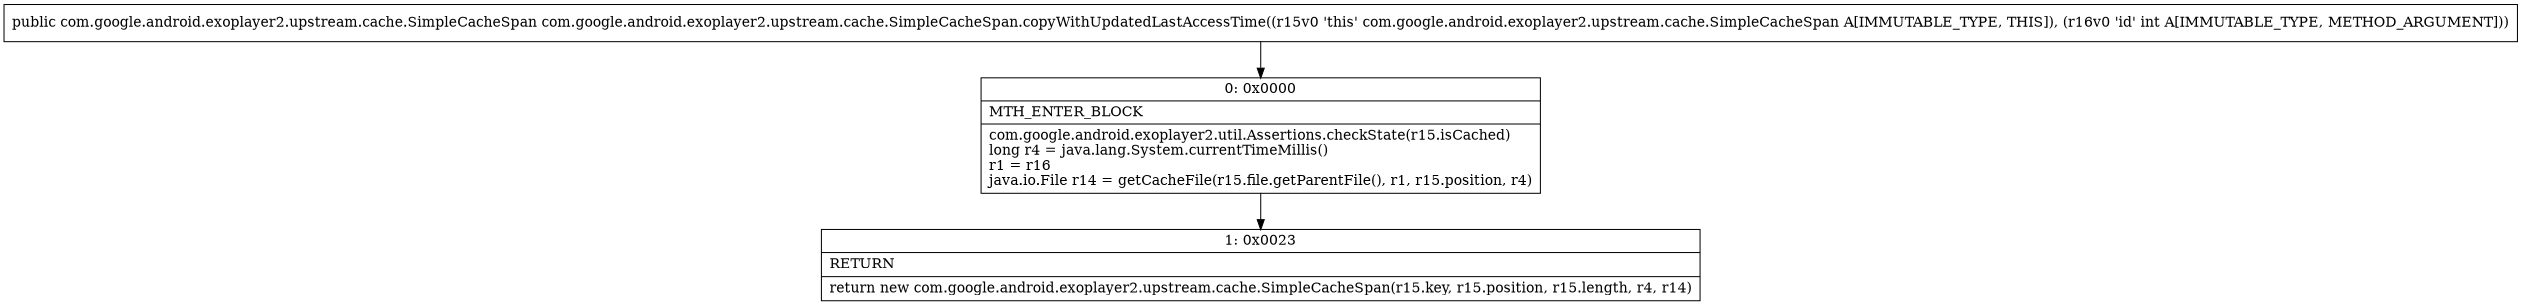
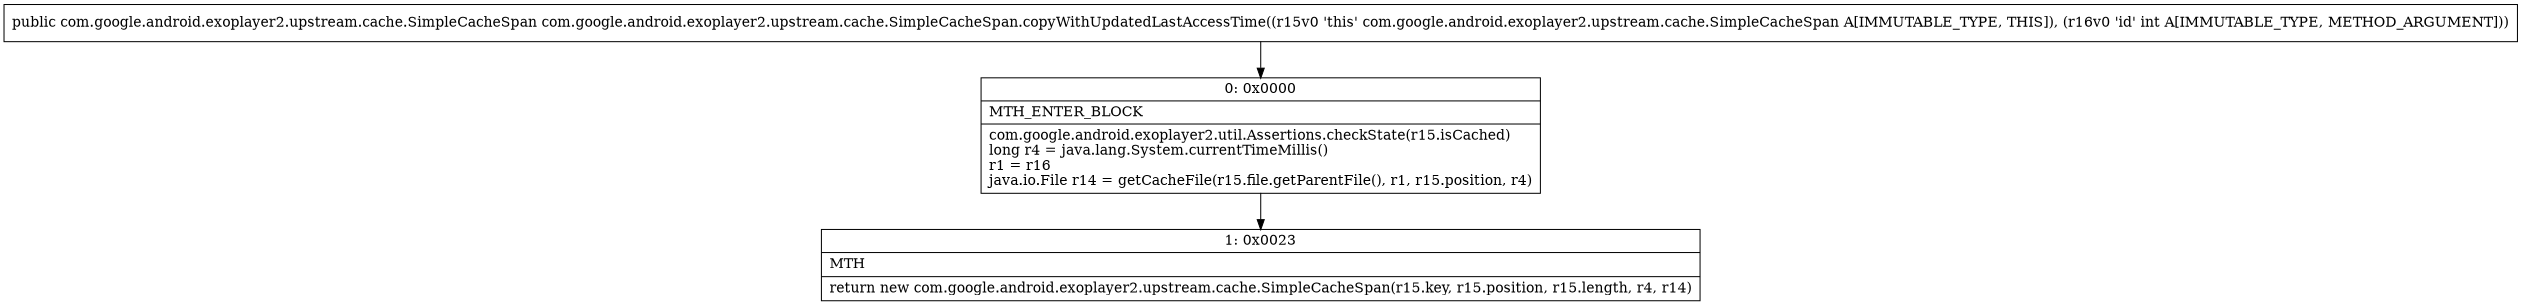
(862, 264) -> (848, 264)
